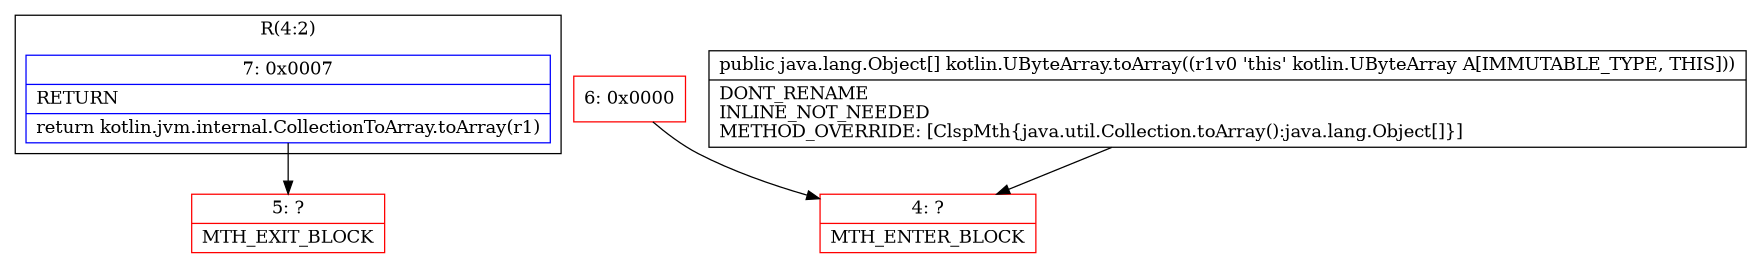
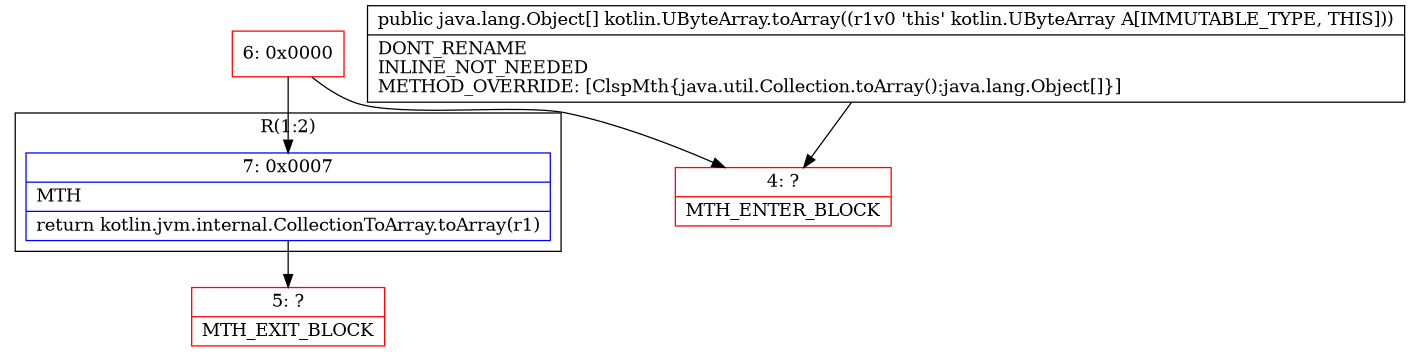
(288, 30) -> (288, 128)
(77, 98) -> (59, 196)
none -> (288, 105)
